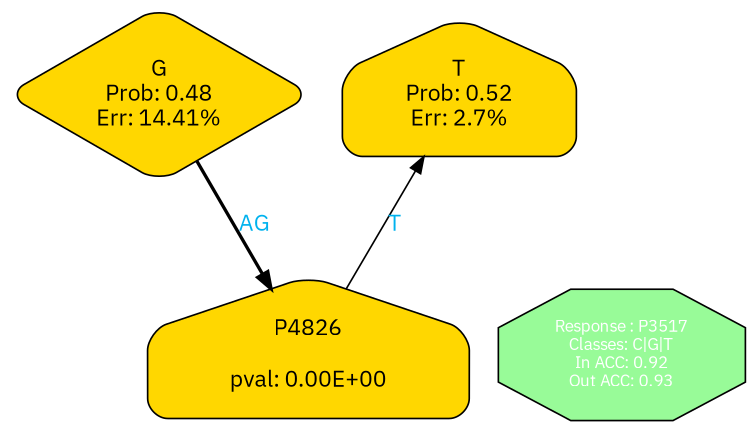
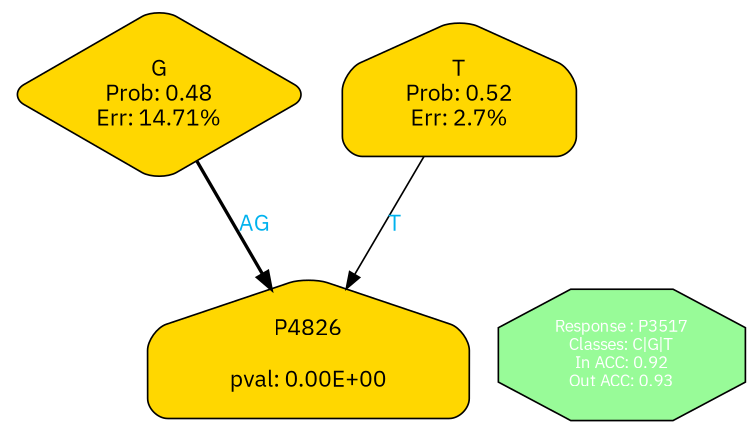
(159, 95) -> (159, 95)
(381, 230) -> (389, 215)
